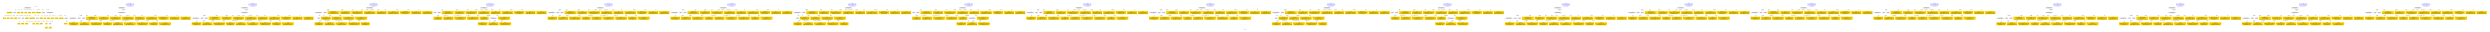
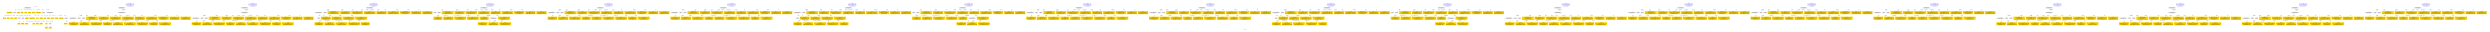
(37, 18) -> (37, 18)
